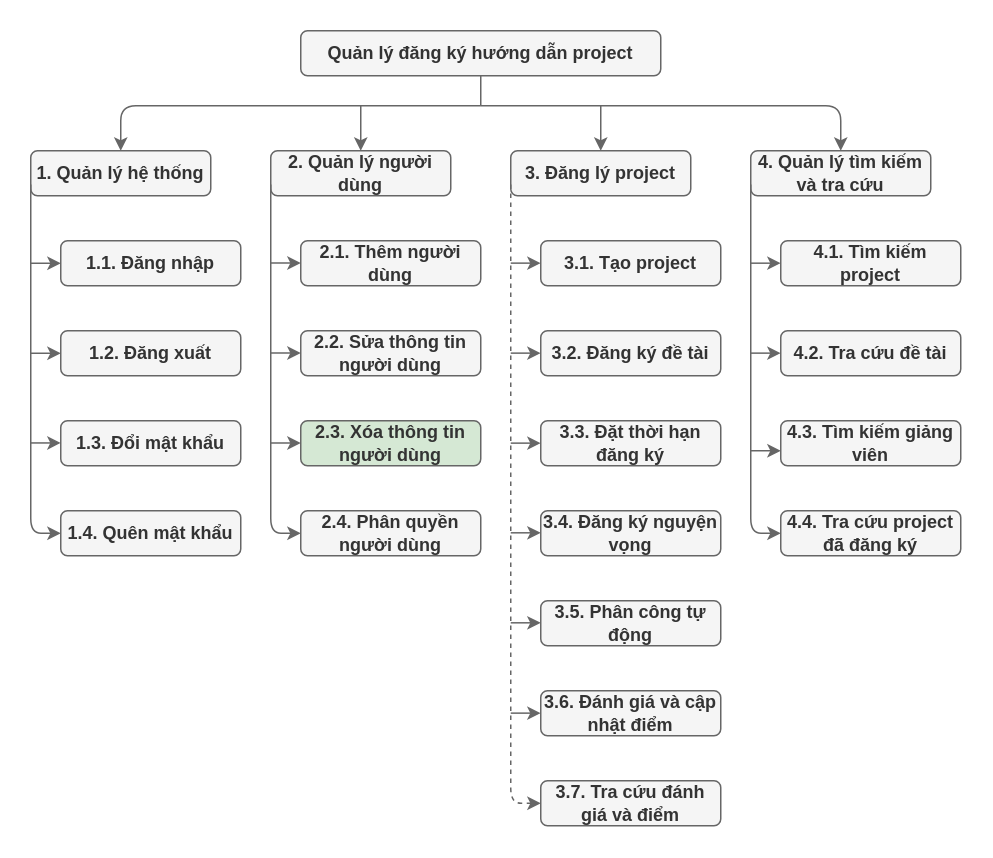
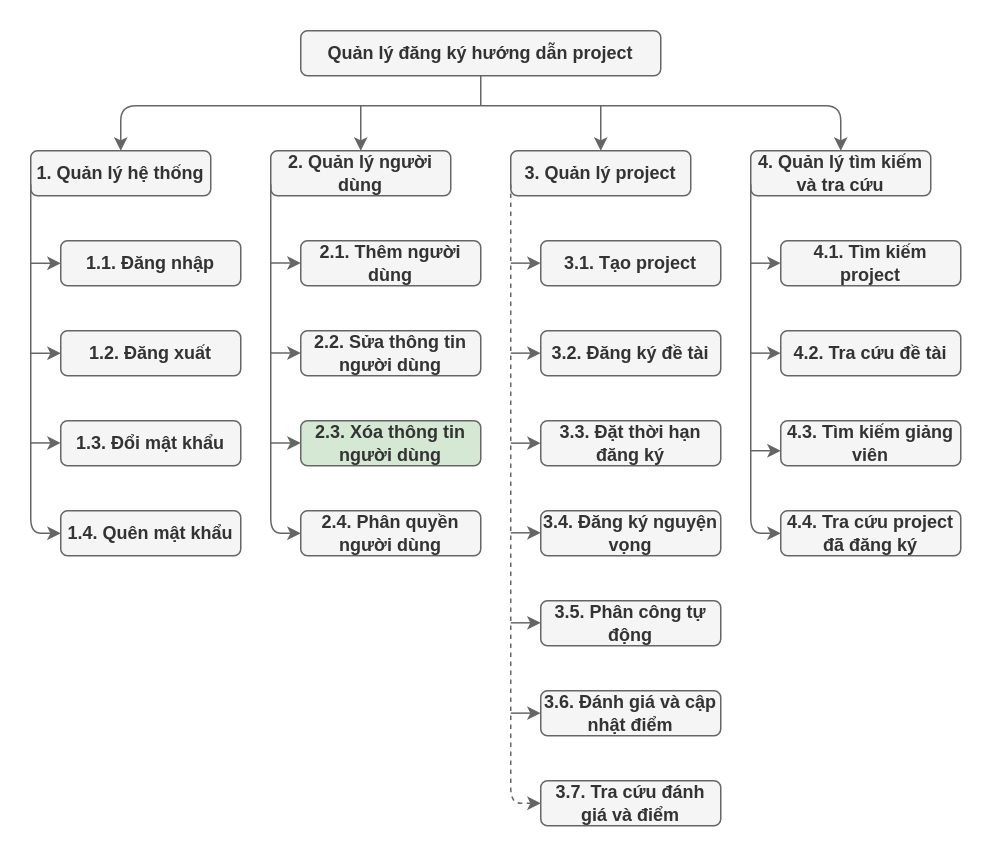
(601, 173) -> (601, 173)
